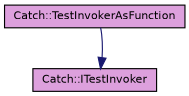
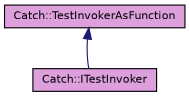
(102, 43) -> (87, 54)
